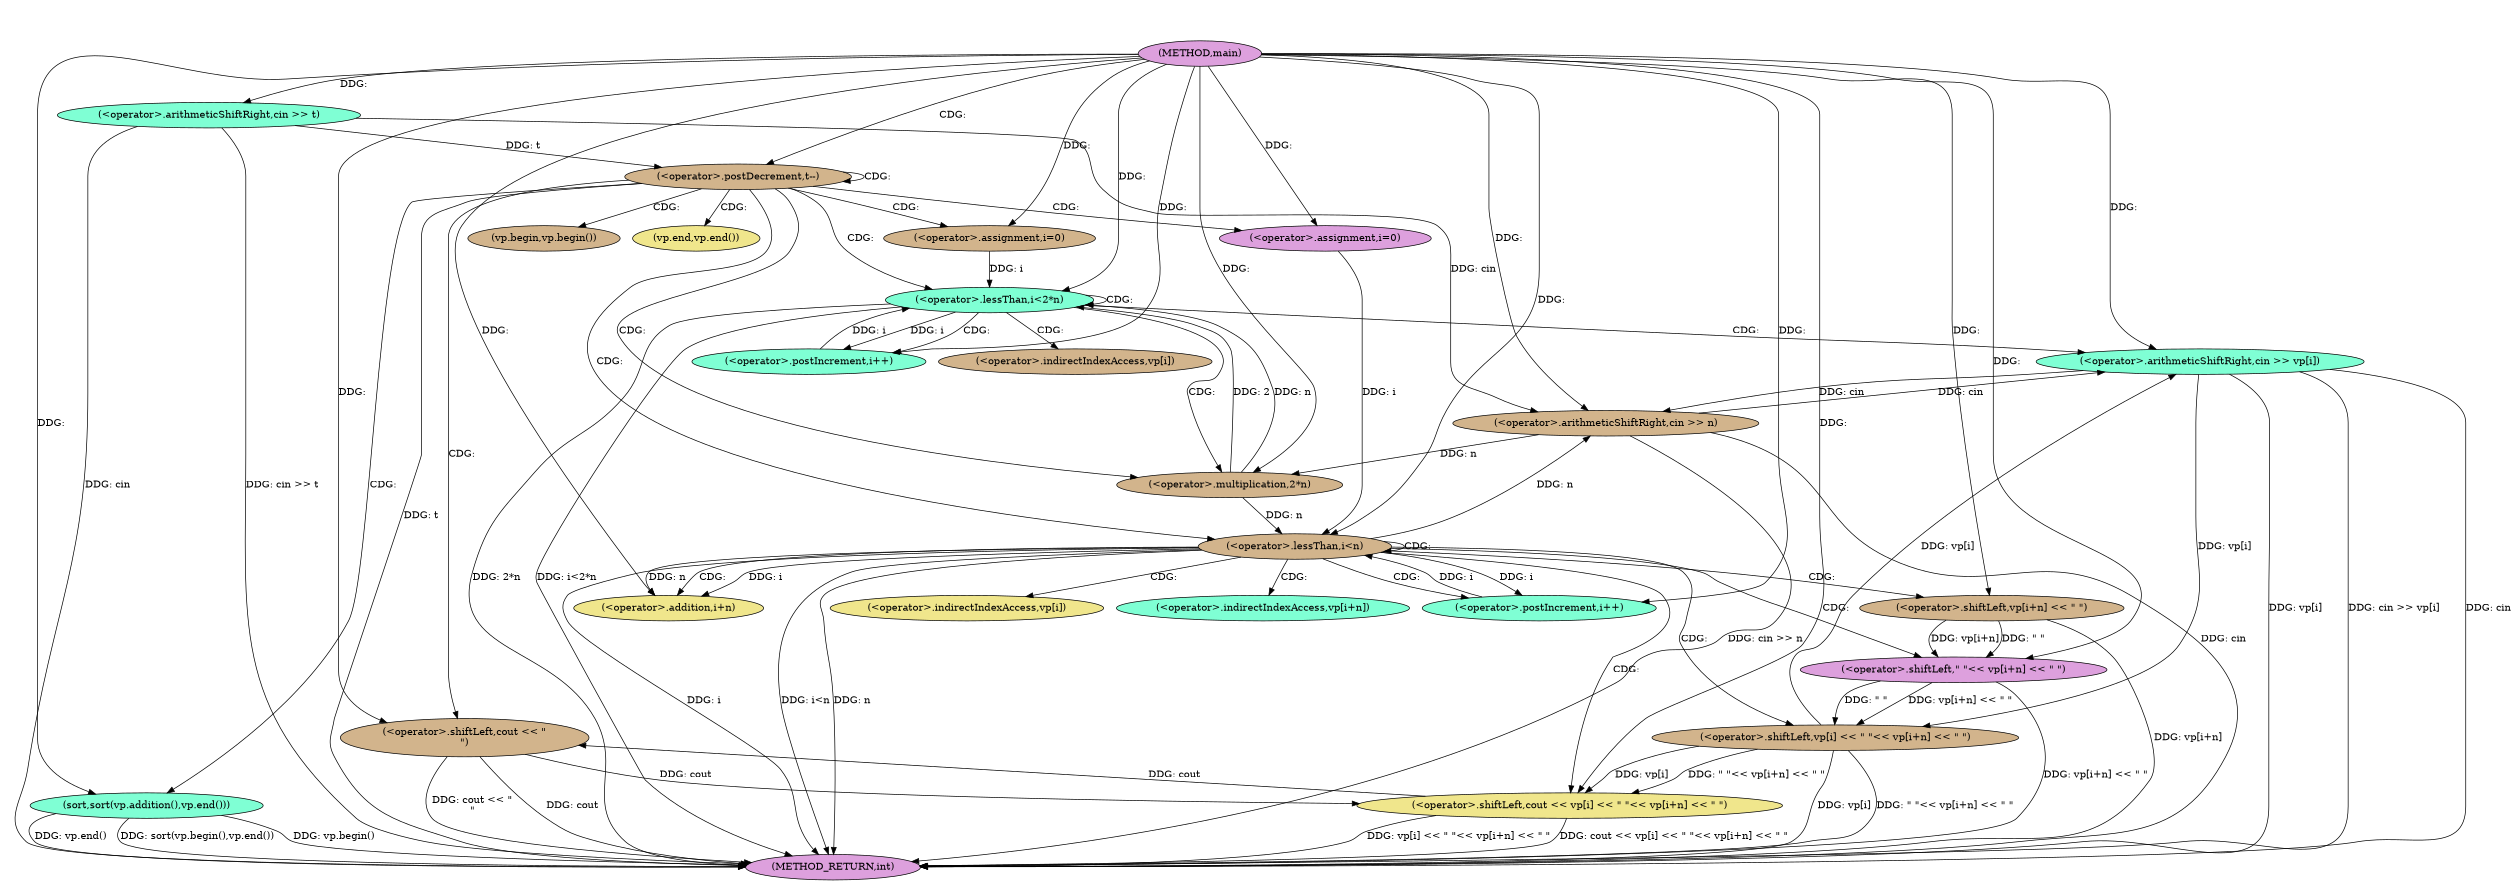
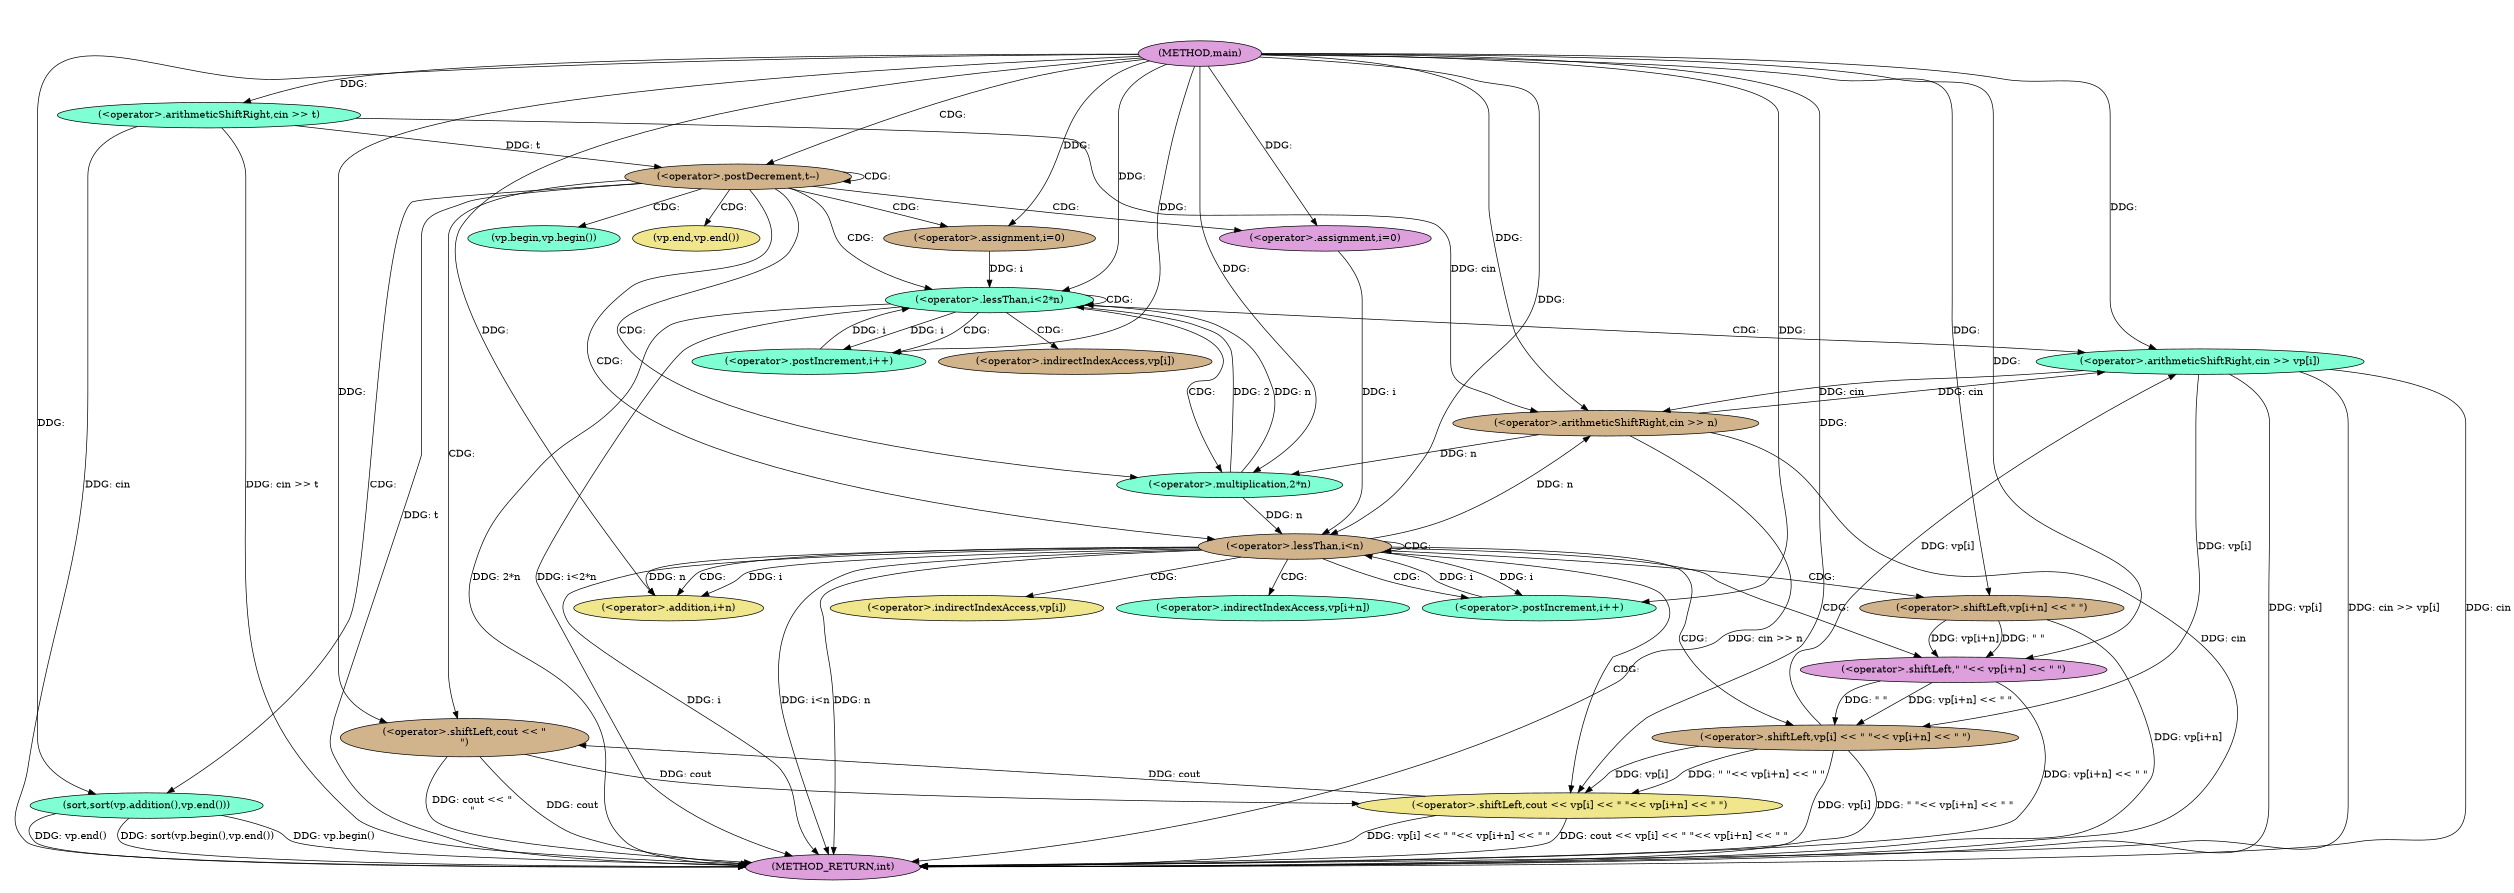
(544, 238) -> (544, 238)
(1230, 485) -> (1230, 485)
